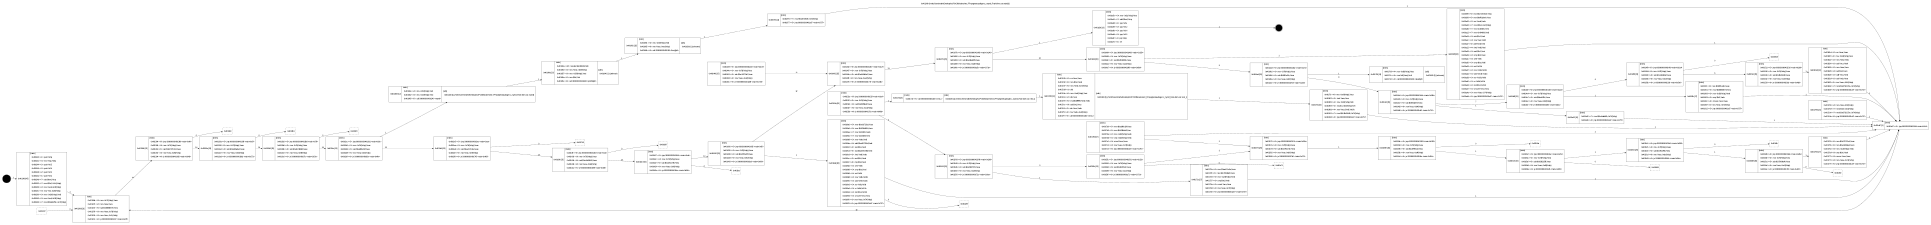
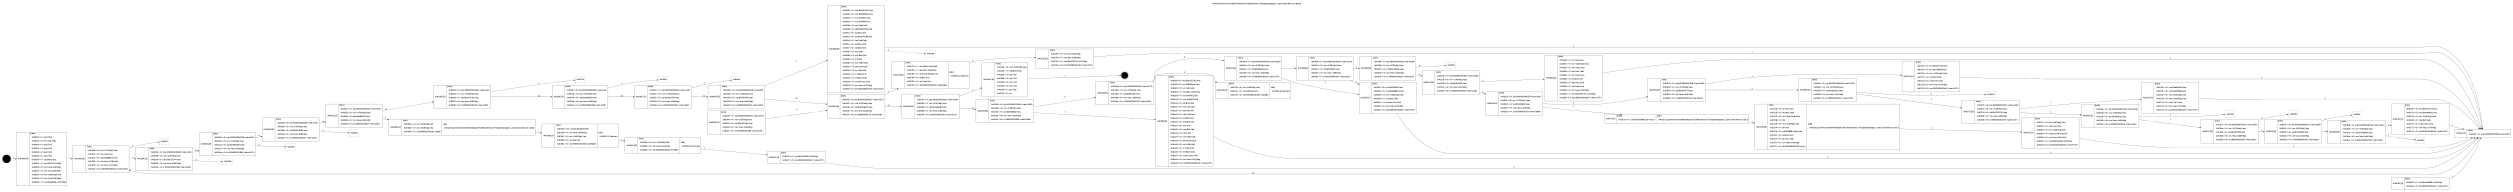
none -> (930, 75)
none -> (1482, 93)
(1500, 111) -> (1319, 88)
(1196, 143) -> (2080, 103)
(59, 211) -> (143, 144)
